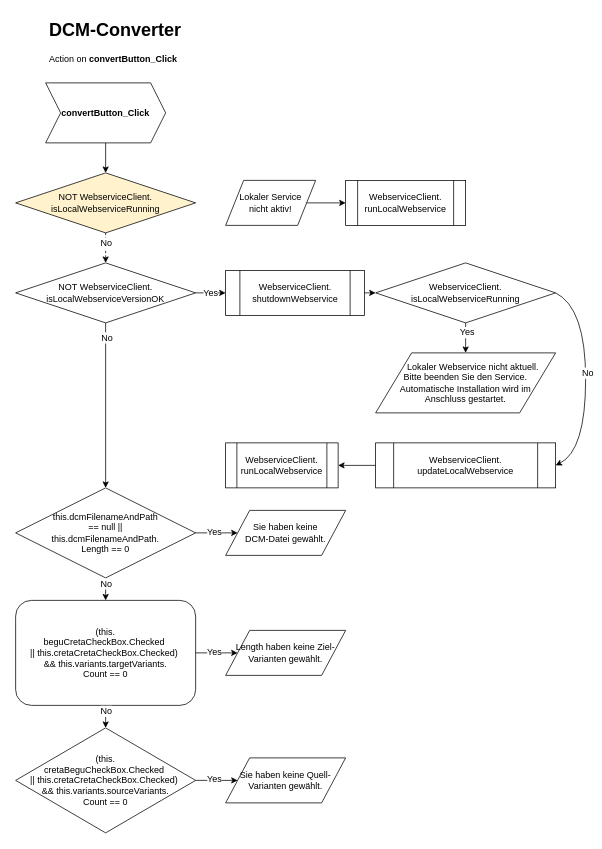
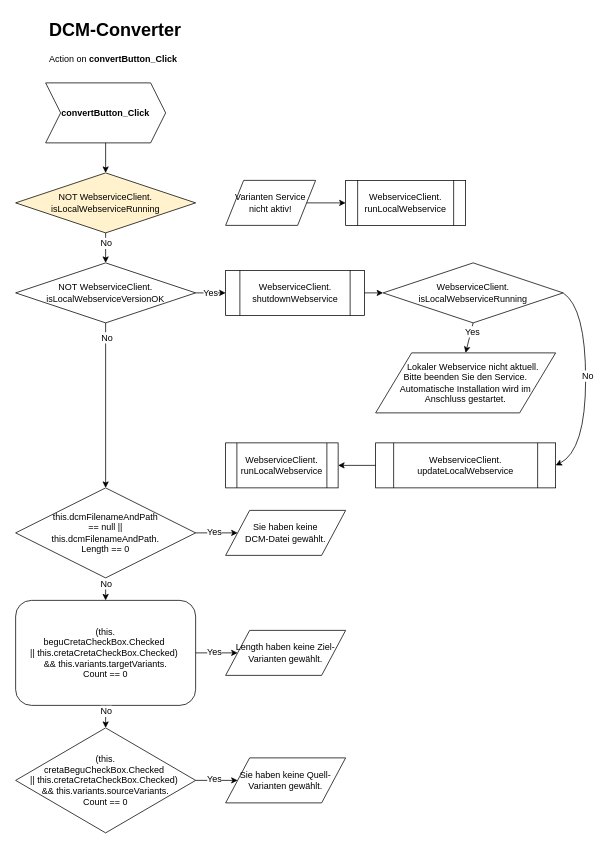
(270, 203) -> (270, 203)
(105, 251) -> (105, 251)
(465, 293) -> (473, 293)
